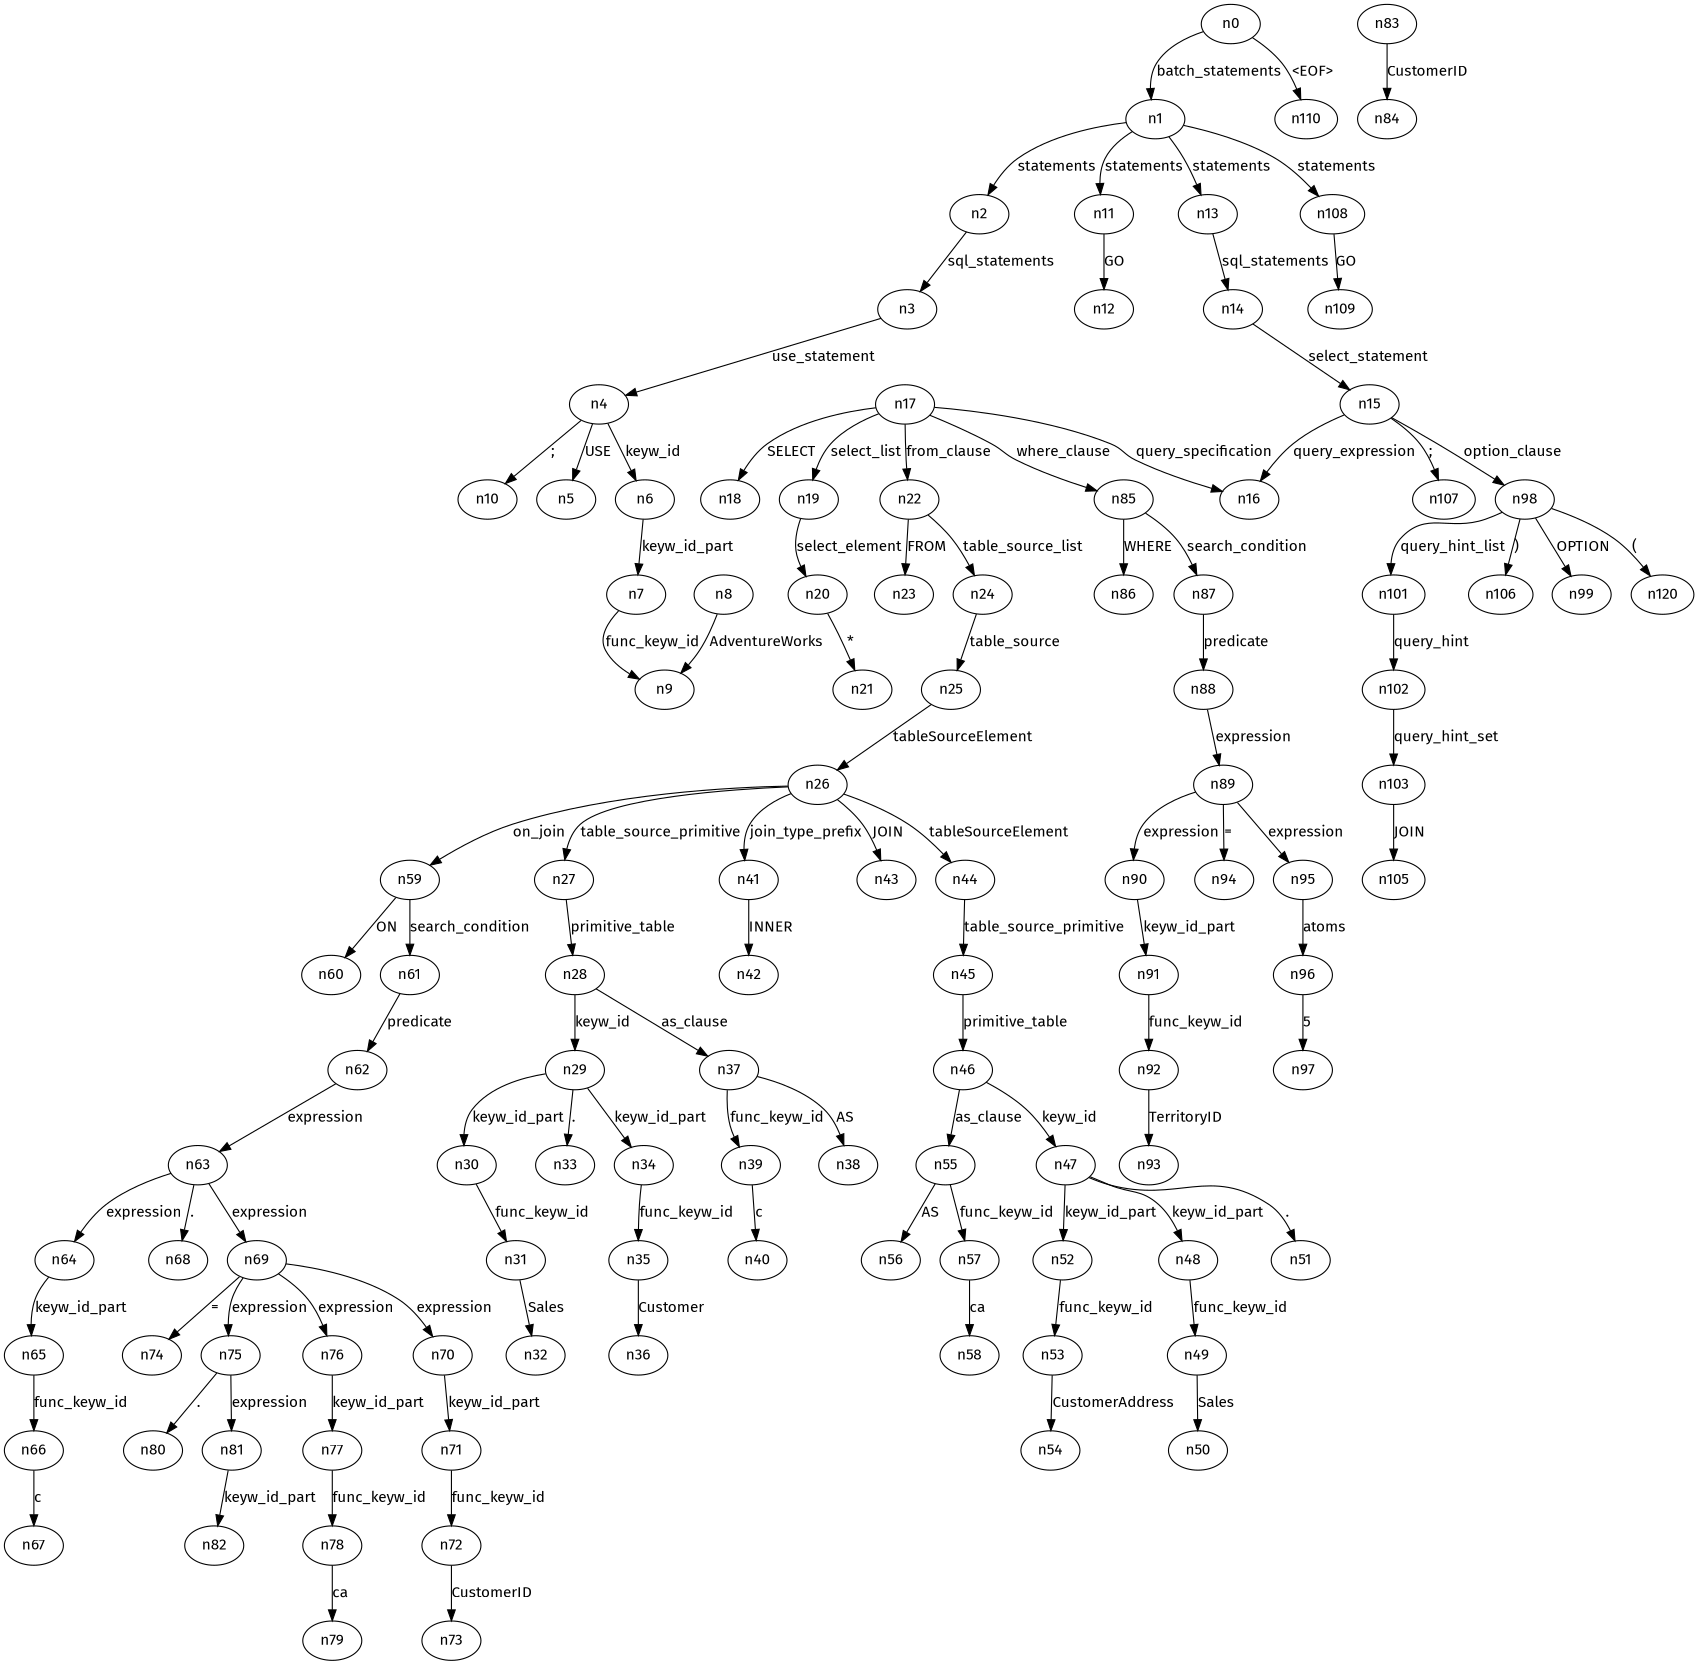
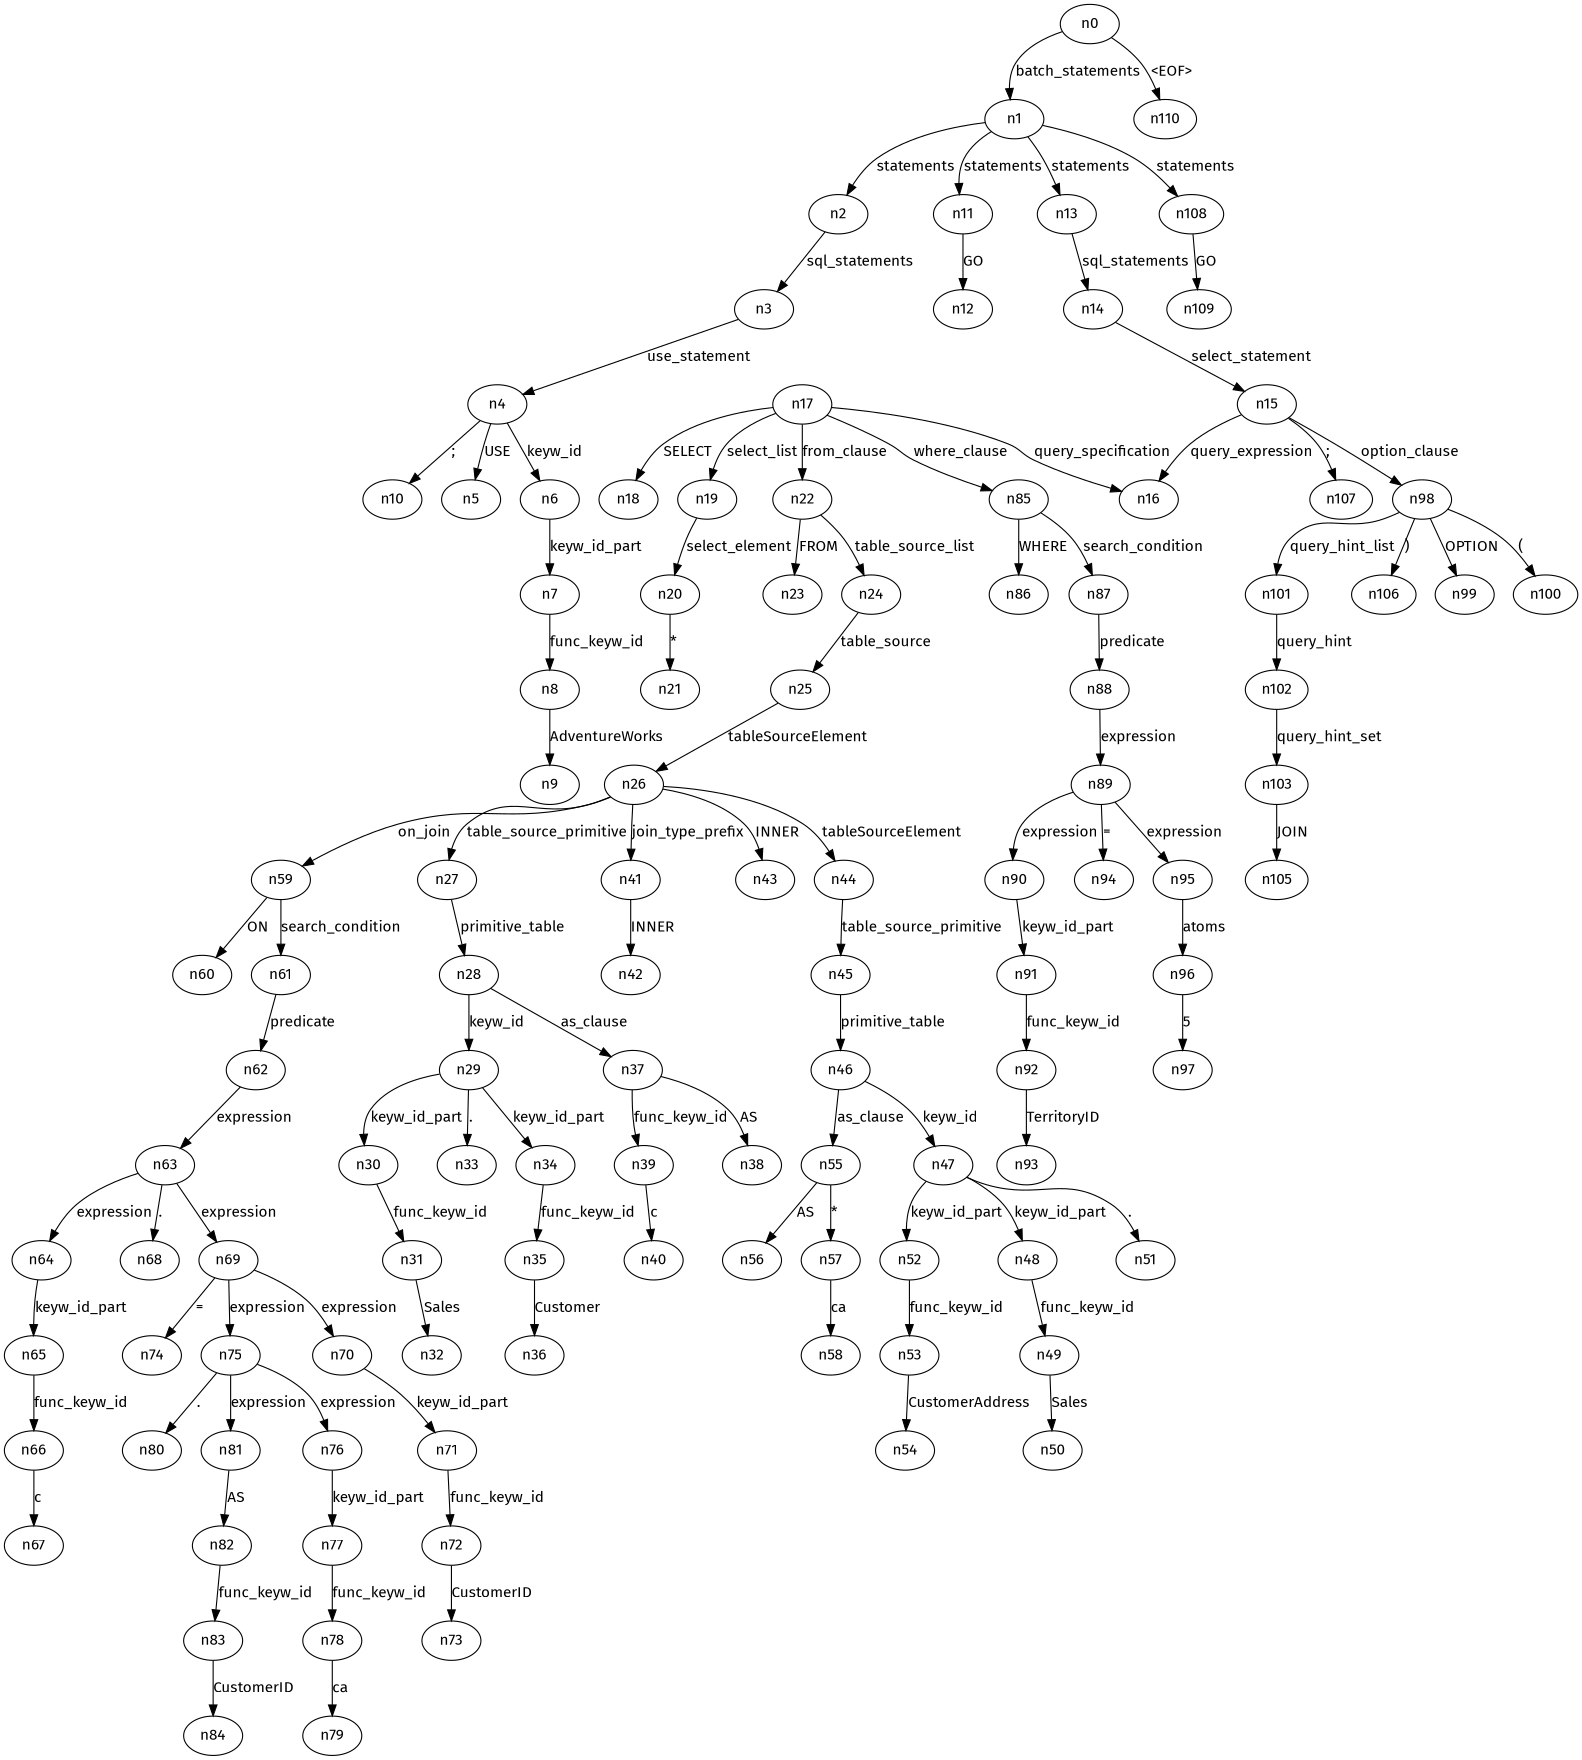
(1663, 595) -> (1546, 595)
(604, 646) -> (550, 637)
(888, 832) -> (777, 832)
(1007, 1213) -> (835, 1213)
(305, 1296) -> (297, 1385)
(271, 1498) -> (236, 1498)
none -> (218, 1588)
